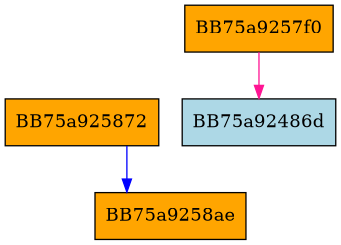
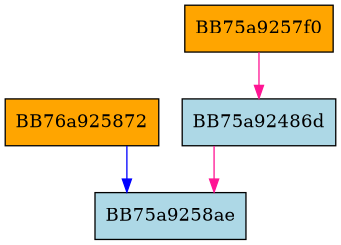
(82, 122) -> (82, 122)
none -> (214, 163)
(170, 216) -> (170, 216)
